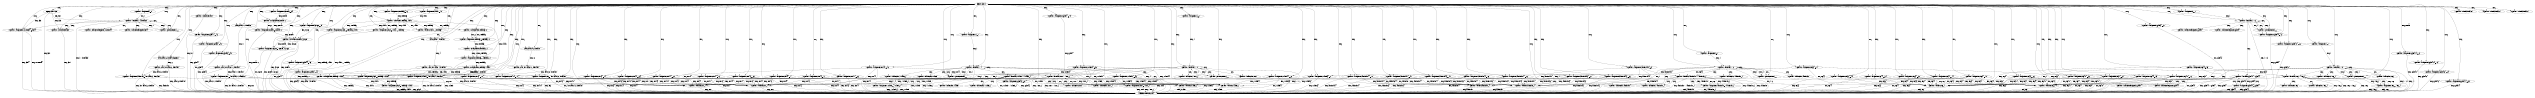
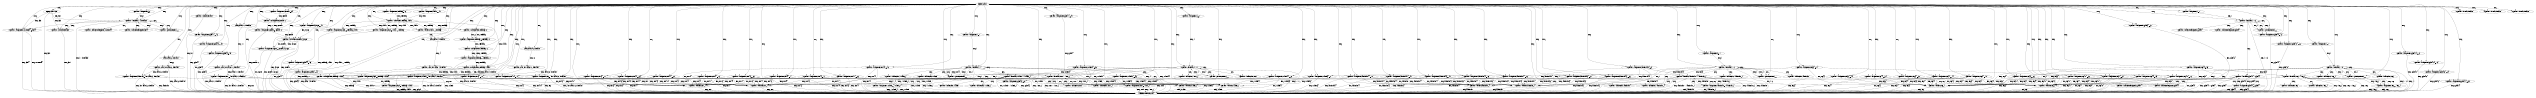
(2406, 26) -> (2404, 26)
(169, 58) -> (171, 58)
